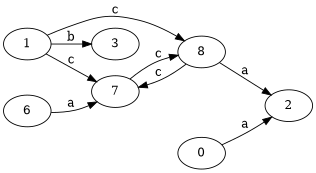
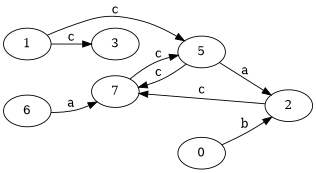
(71, 37) -> (71, 37)
(202, 52) -> (202, 52)
(67, 66) -> (207, 99)
(245, 125) -> (245, 125)
